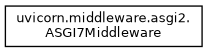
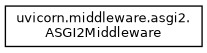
(104, 26) -> (104, 26)
